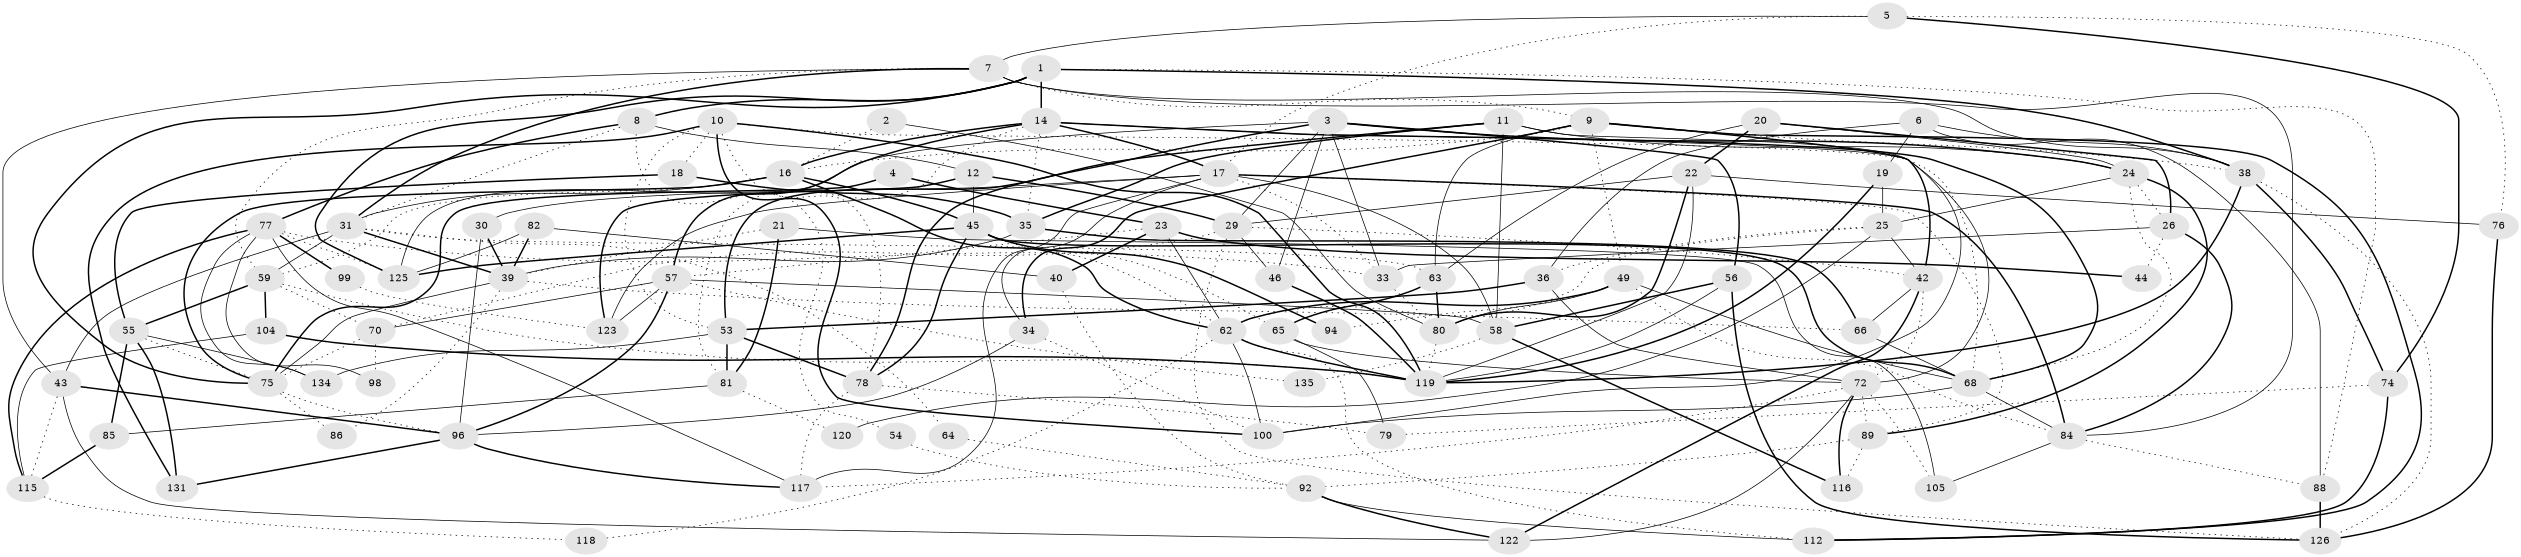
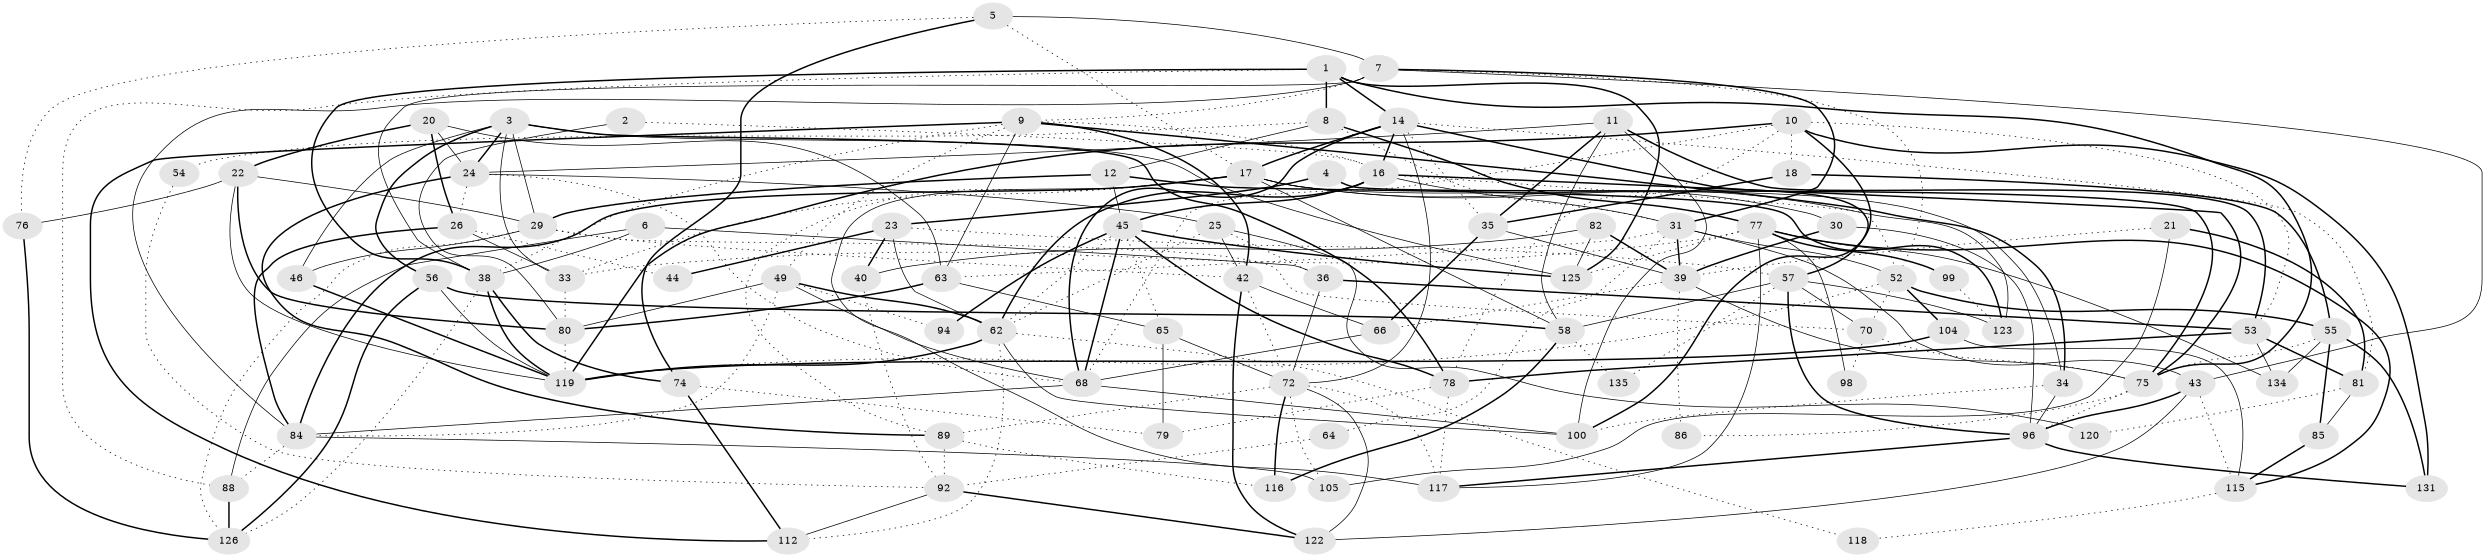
(1883, 174) -> none
(265, 279) -> (1897, 279)
(1357, 305) -> (1043, 303)
